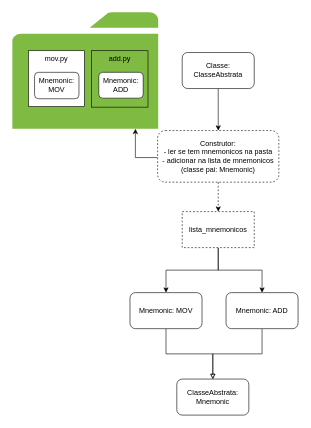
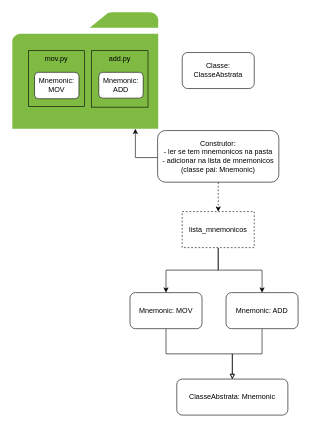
(56, 59) -> (56, 59)
(218, 125) -> none
(218, 156) -> (218, 156)
(213, 397) -> (232, 397)
